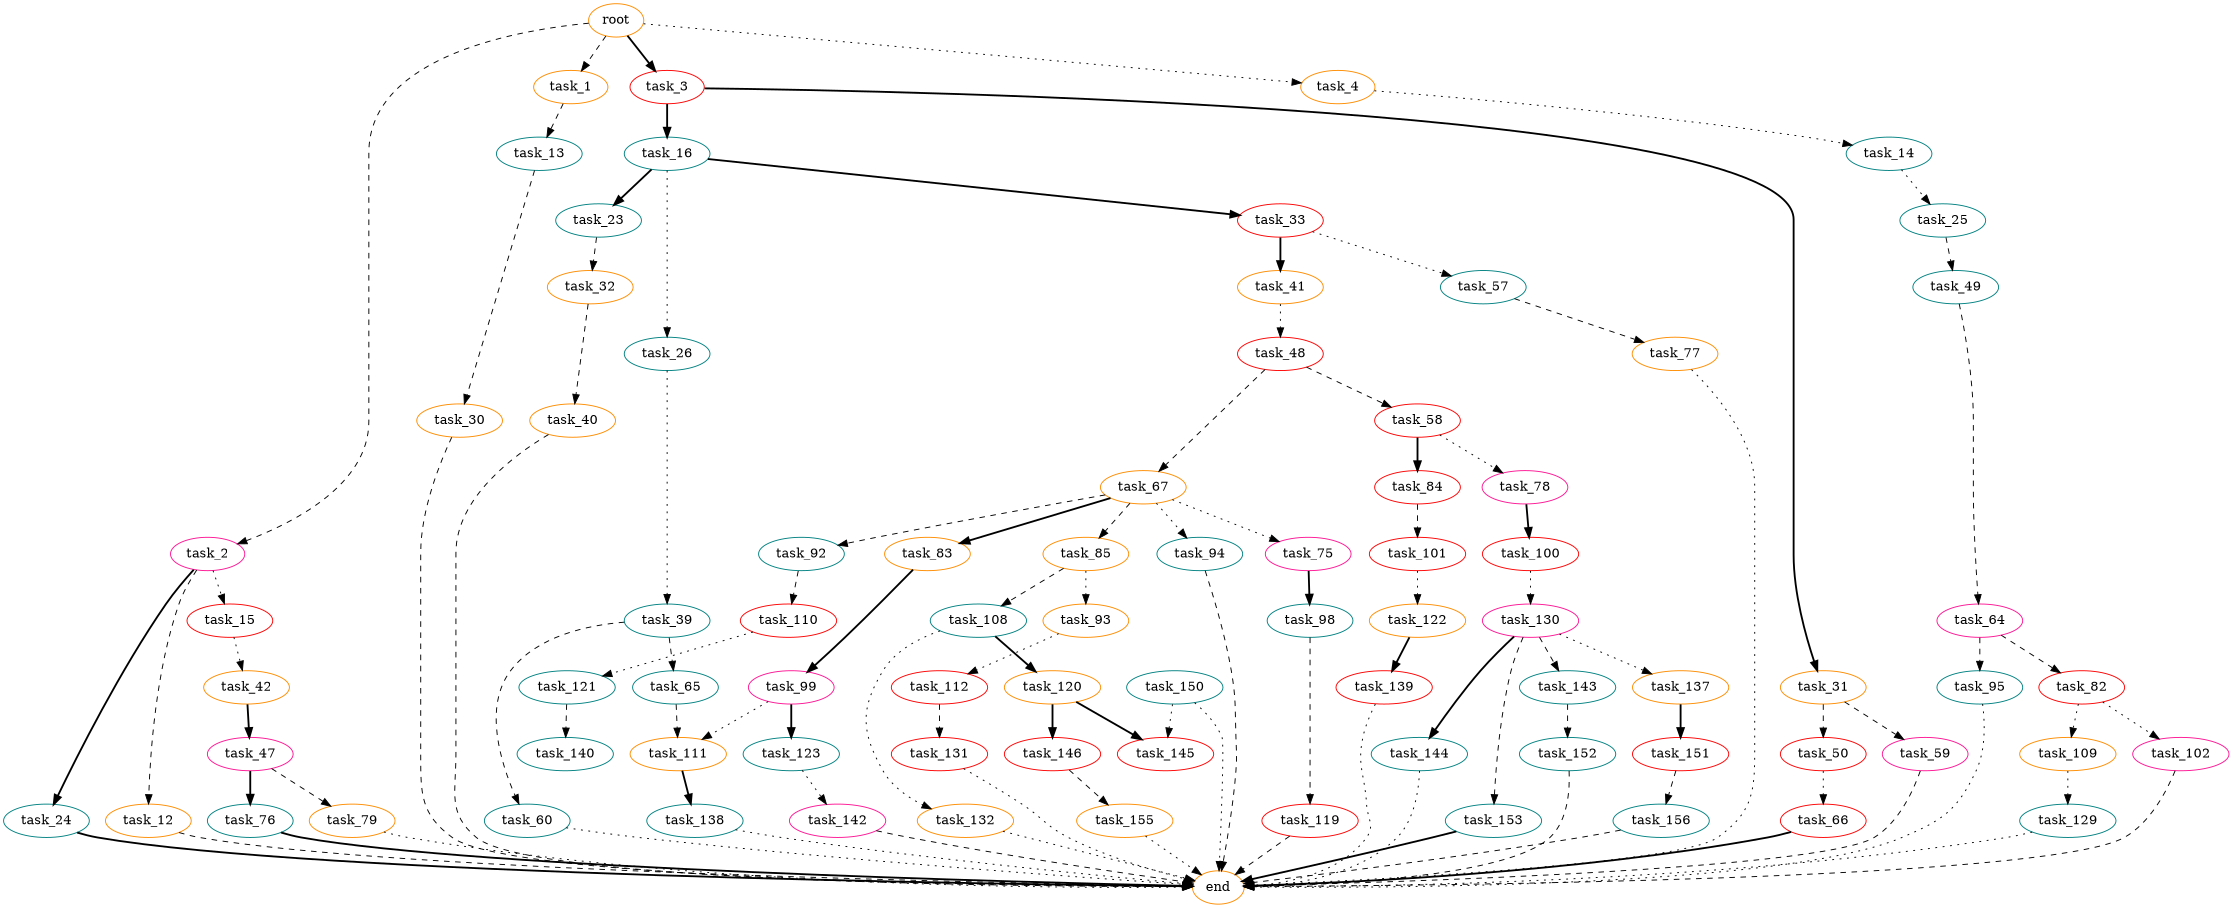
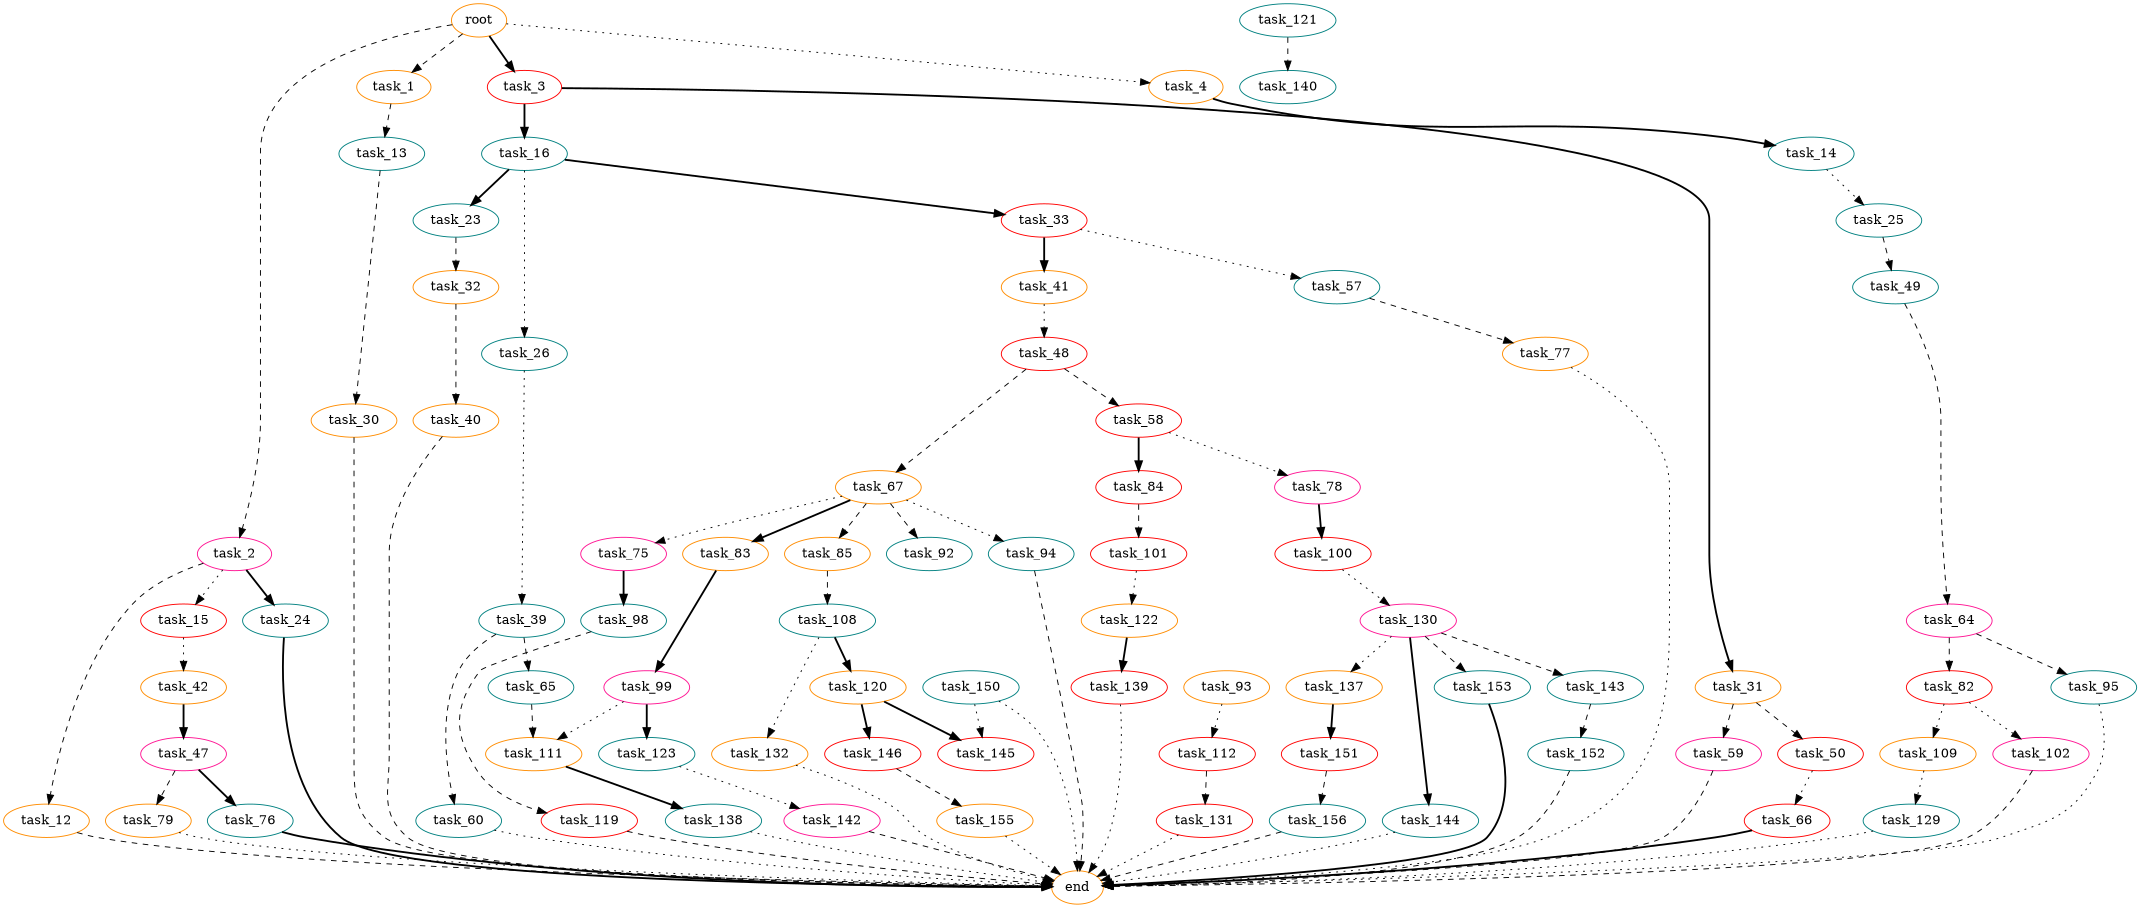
(1609, 113) -> (1488, 127)
(1086, 583) -> none
(788, 621) -> none
